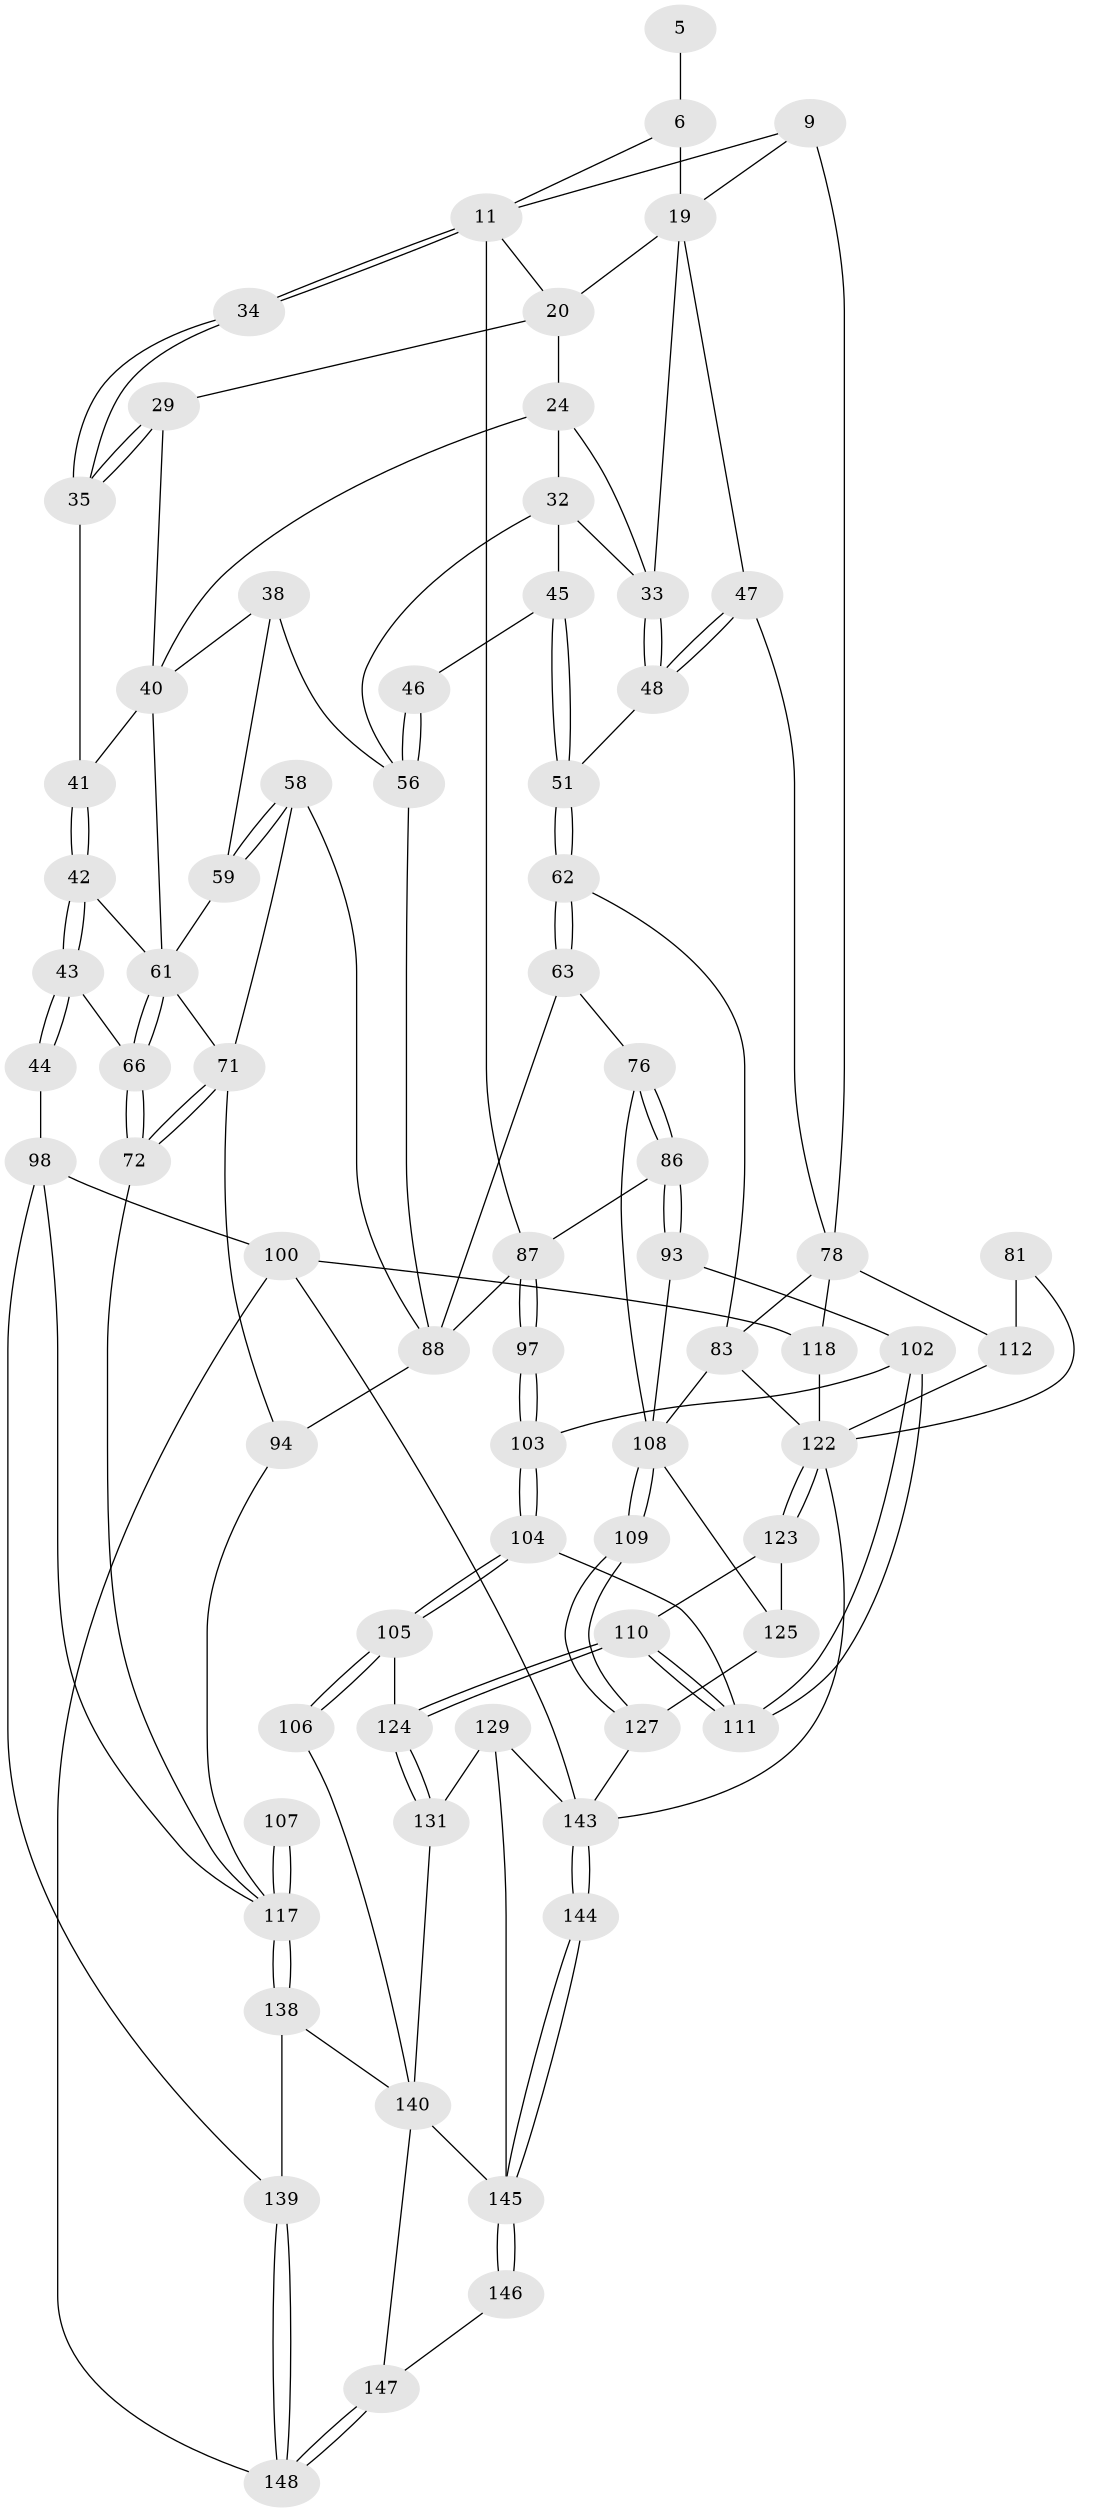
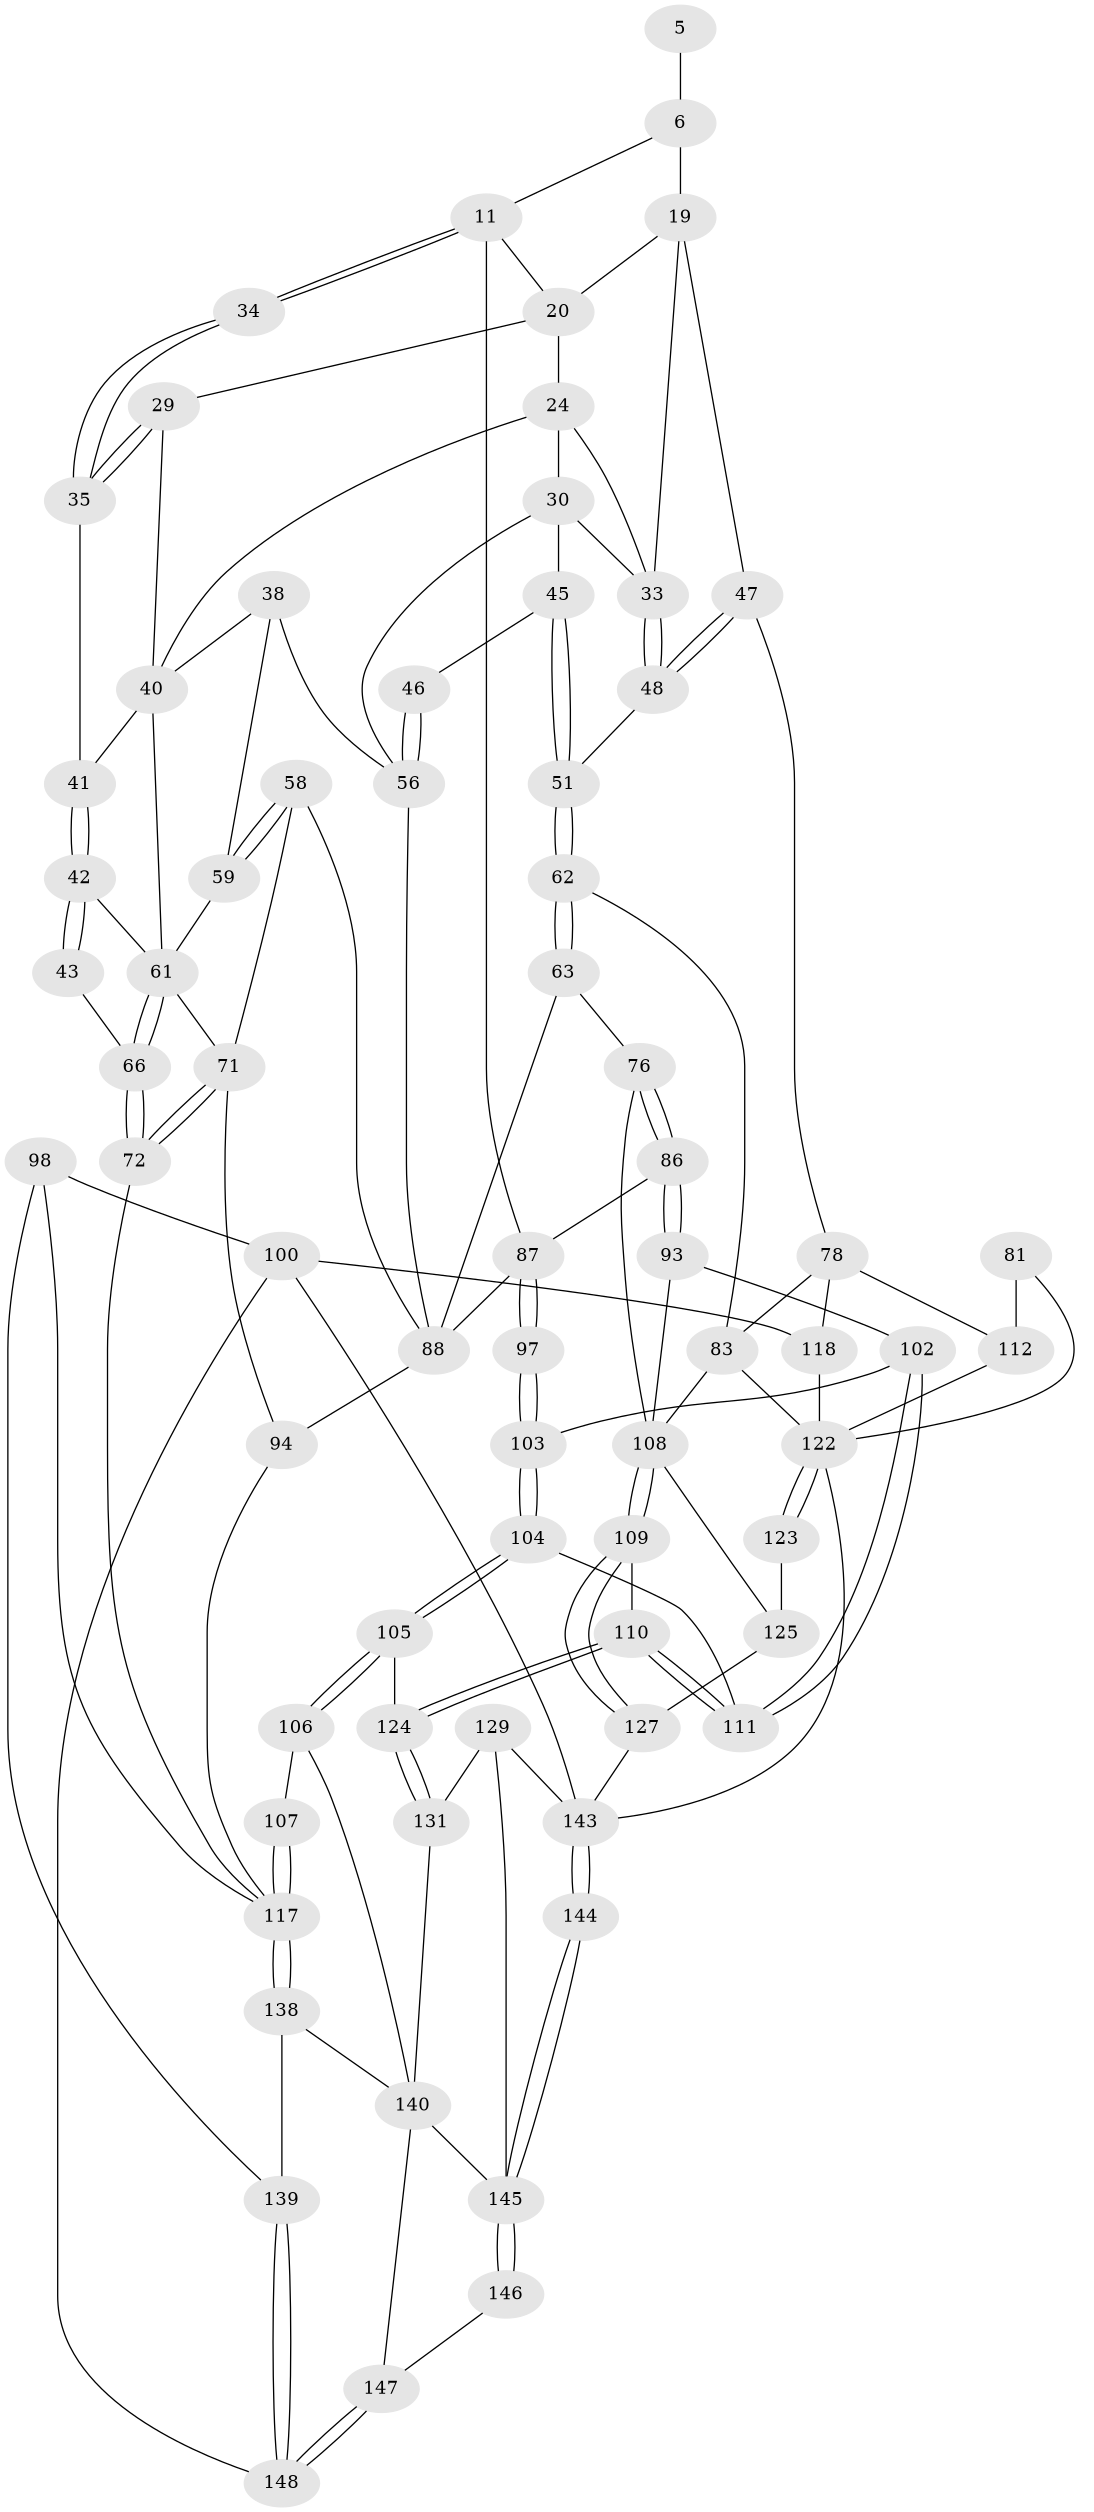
(810, 123) -> none
(559, 501) -> (559, 501)
(41, 1067) -> none
(707, 1586) -> (632, 1594)
none -> (289, 1775)
